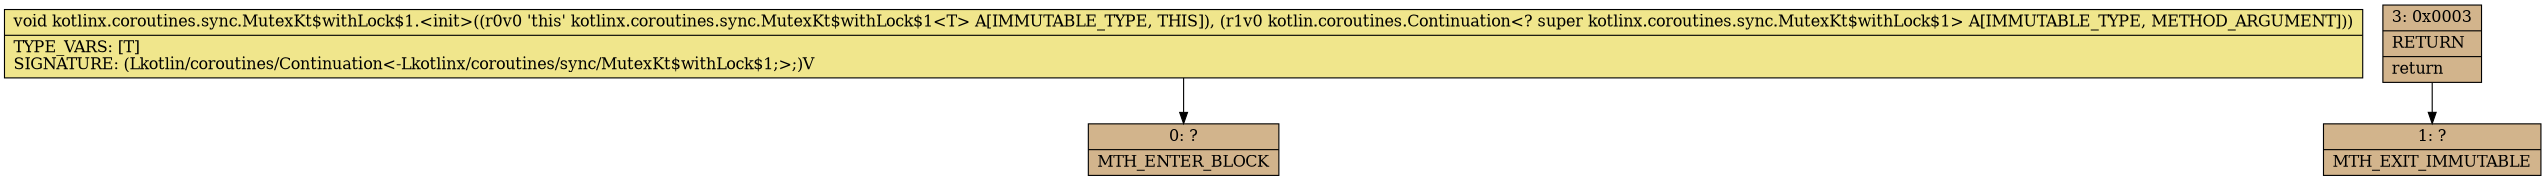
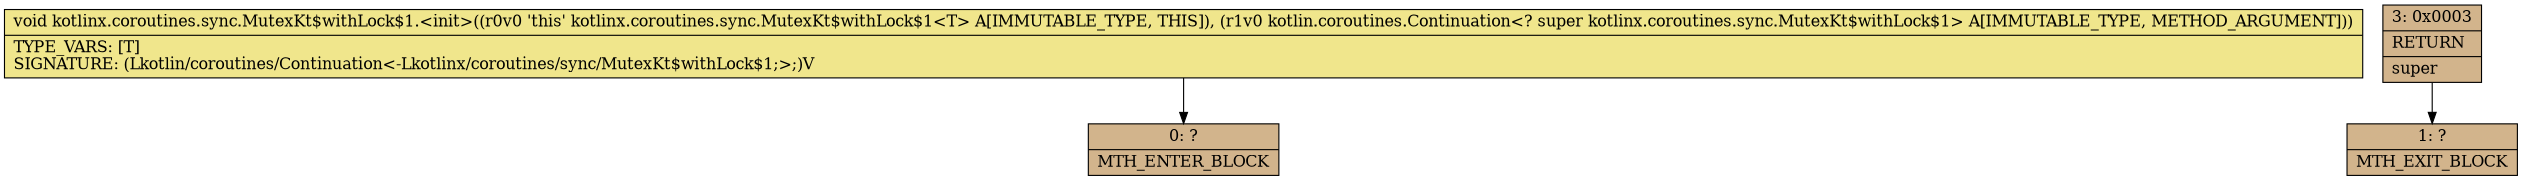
(2418, 69) -> (2415, 69)
(2432, 162) -> (2432, 162)
